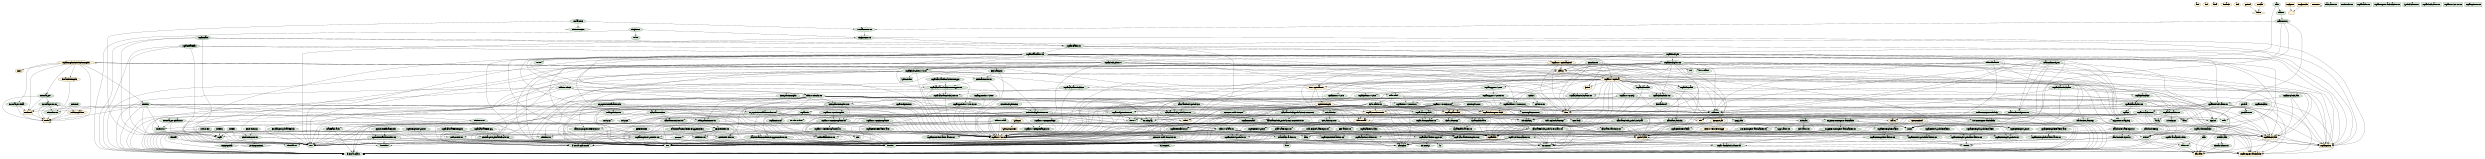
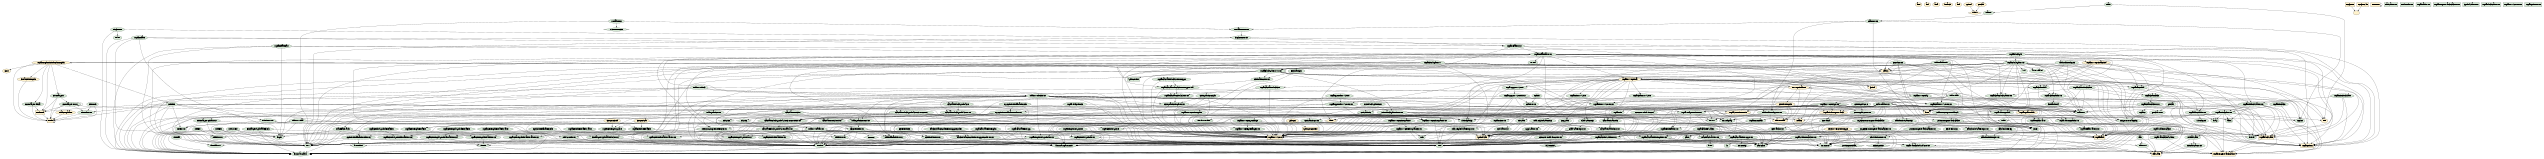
(1630, 121) -> none
(219, 137) -> (279, 137)
